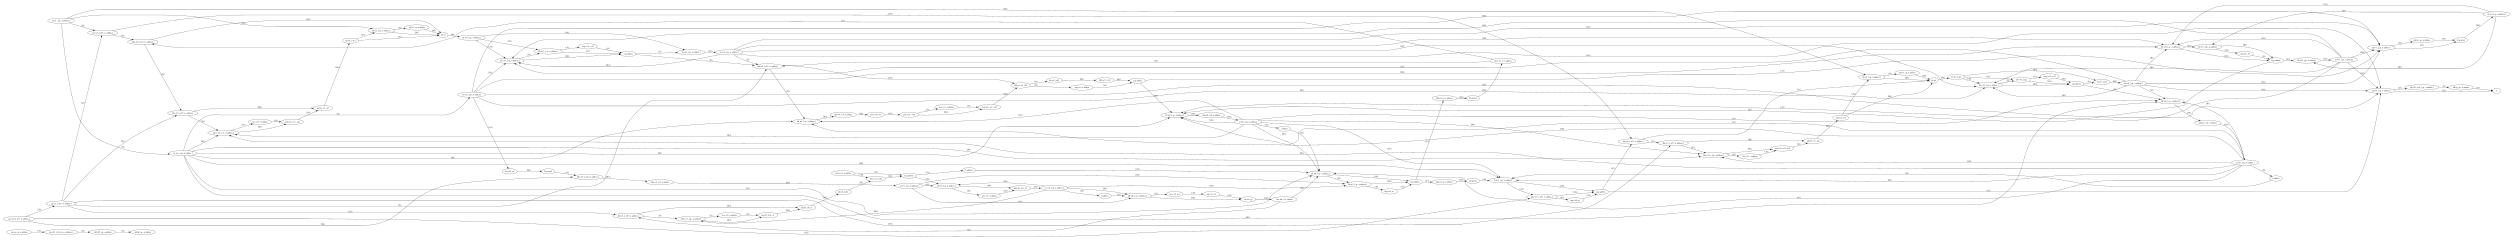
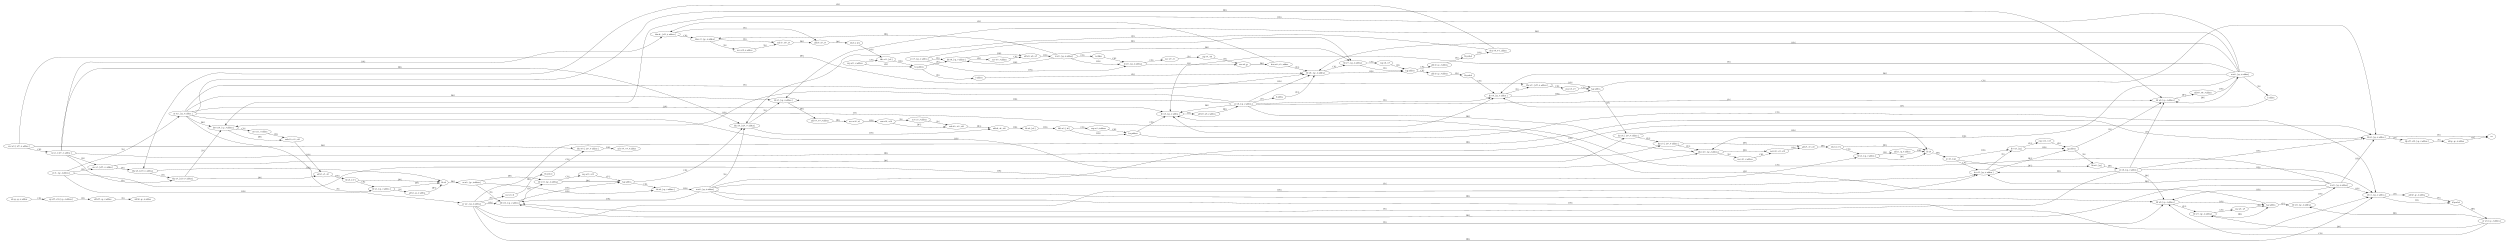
(1050, 87) -> (1079, 128)
(784, 184) -> none
